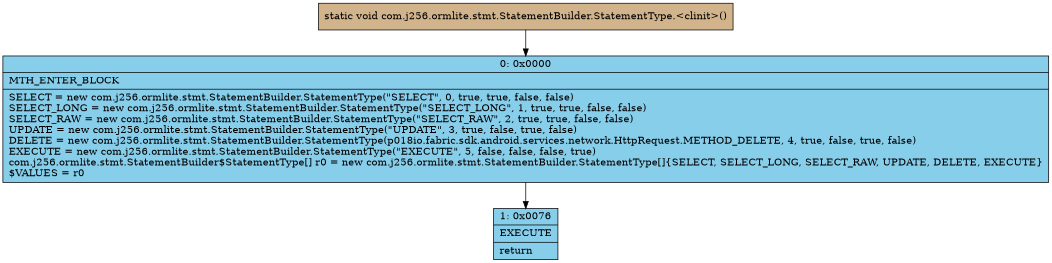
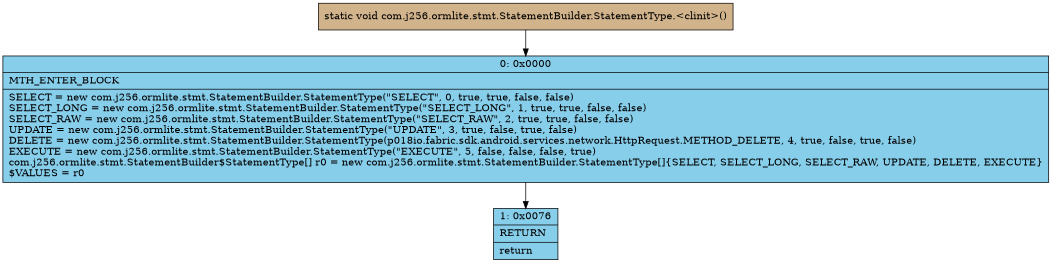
(526, 233) -> (523, 233)
